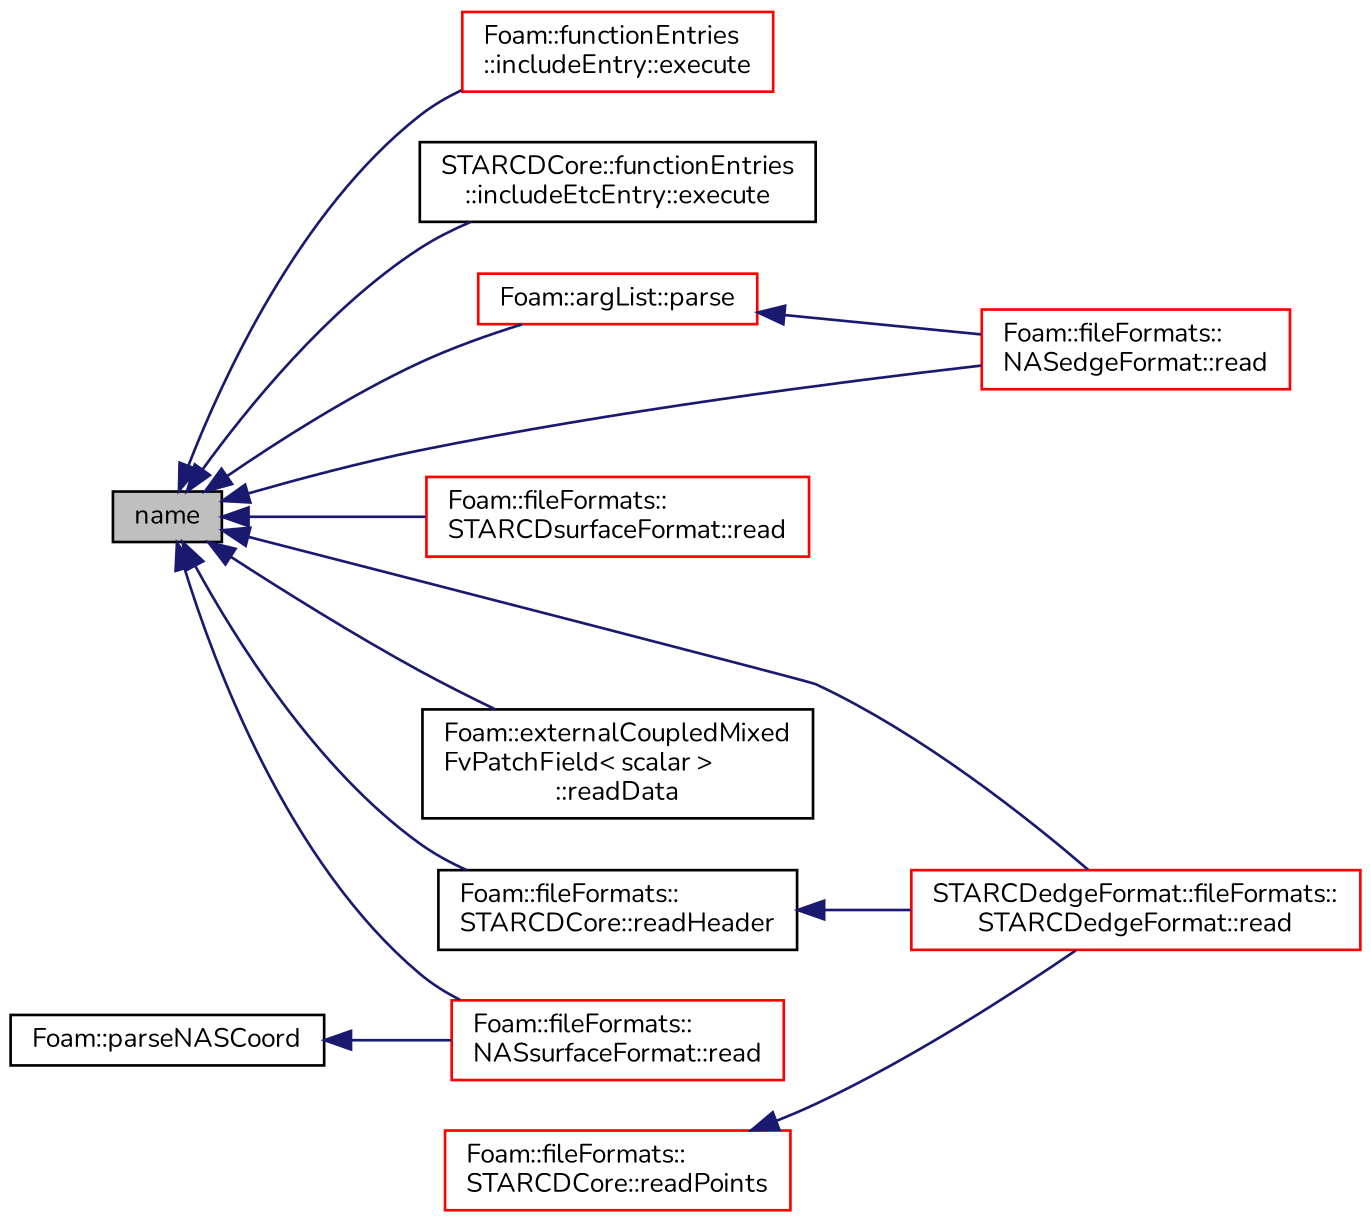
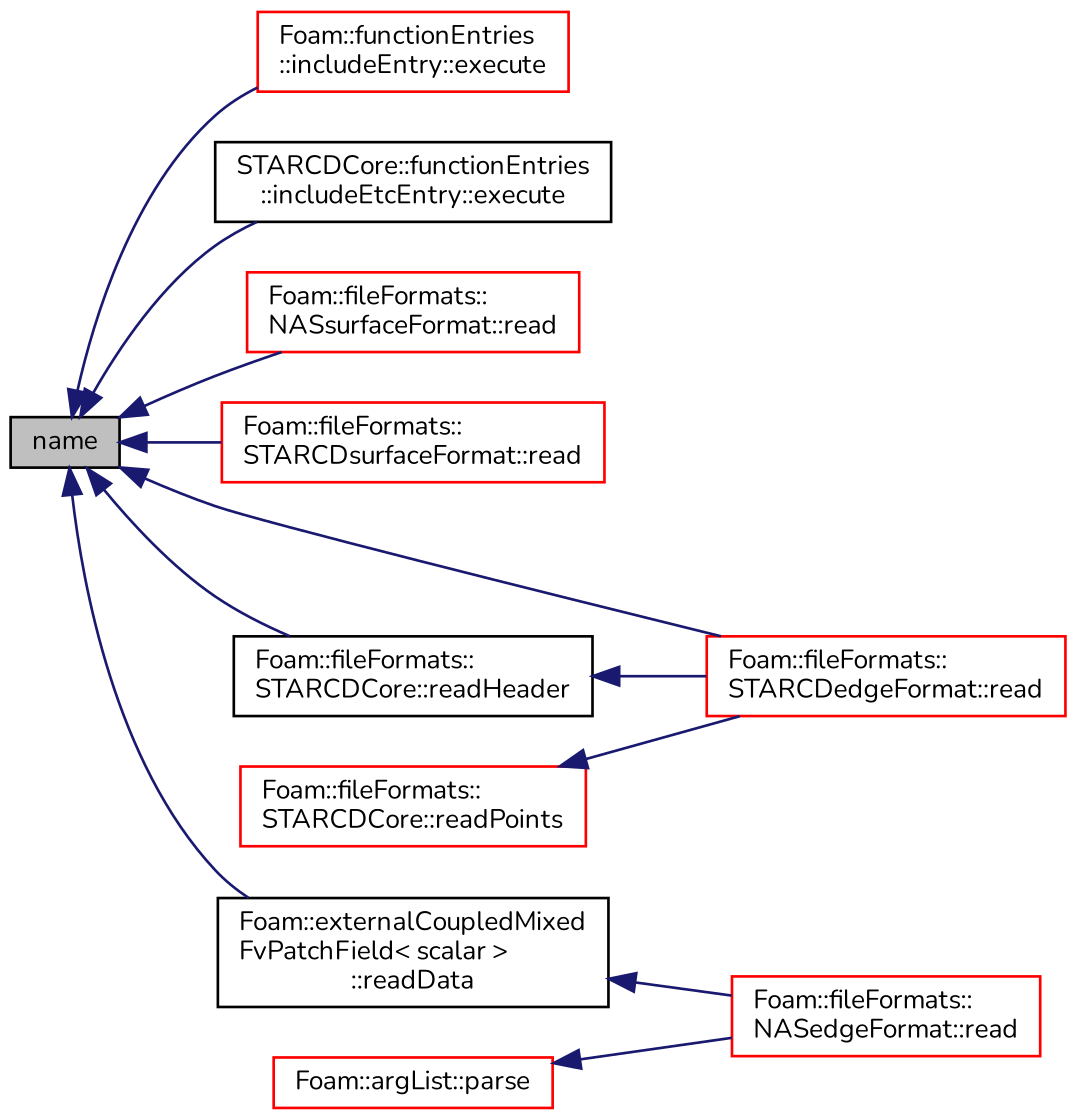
(369, 389) -> none
(612, 416) -> (684, 989)
(1136, 910) -> (886, 676)
(167, 1040) -> none
